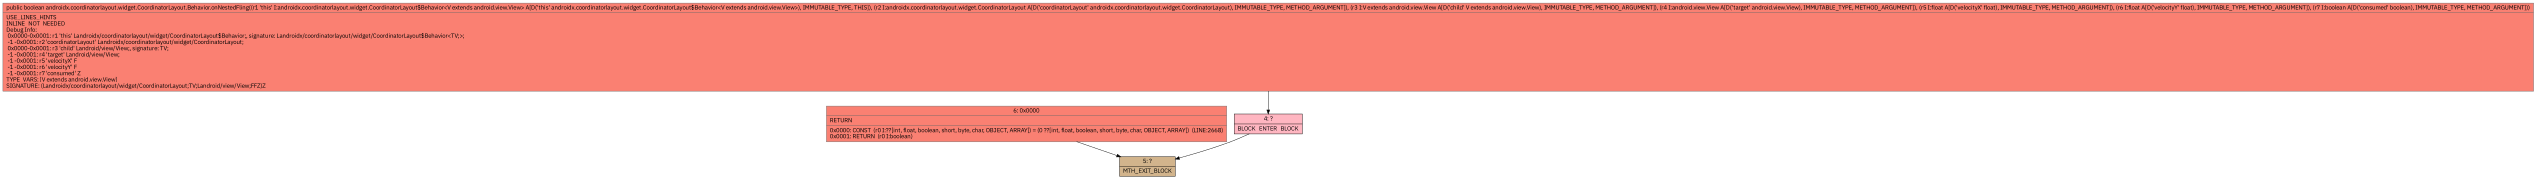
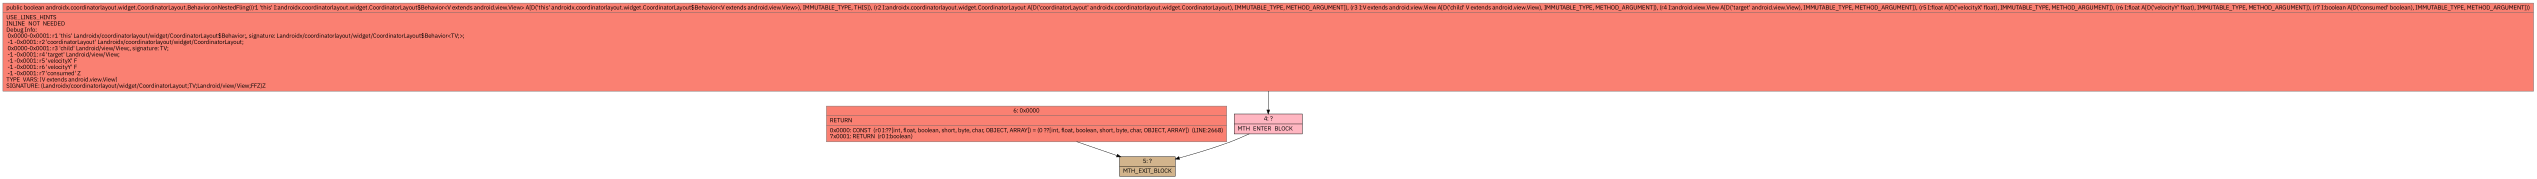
(1268, 129) -> (1265, 129)
(872, 137) -> (872, 137)
